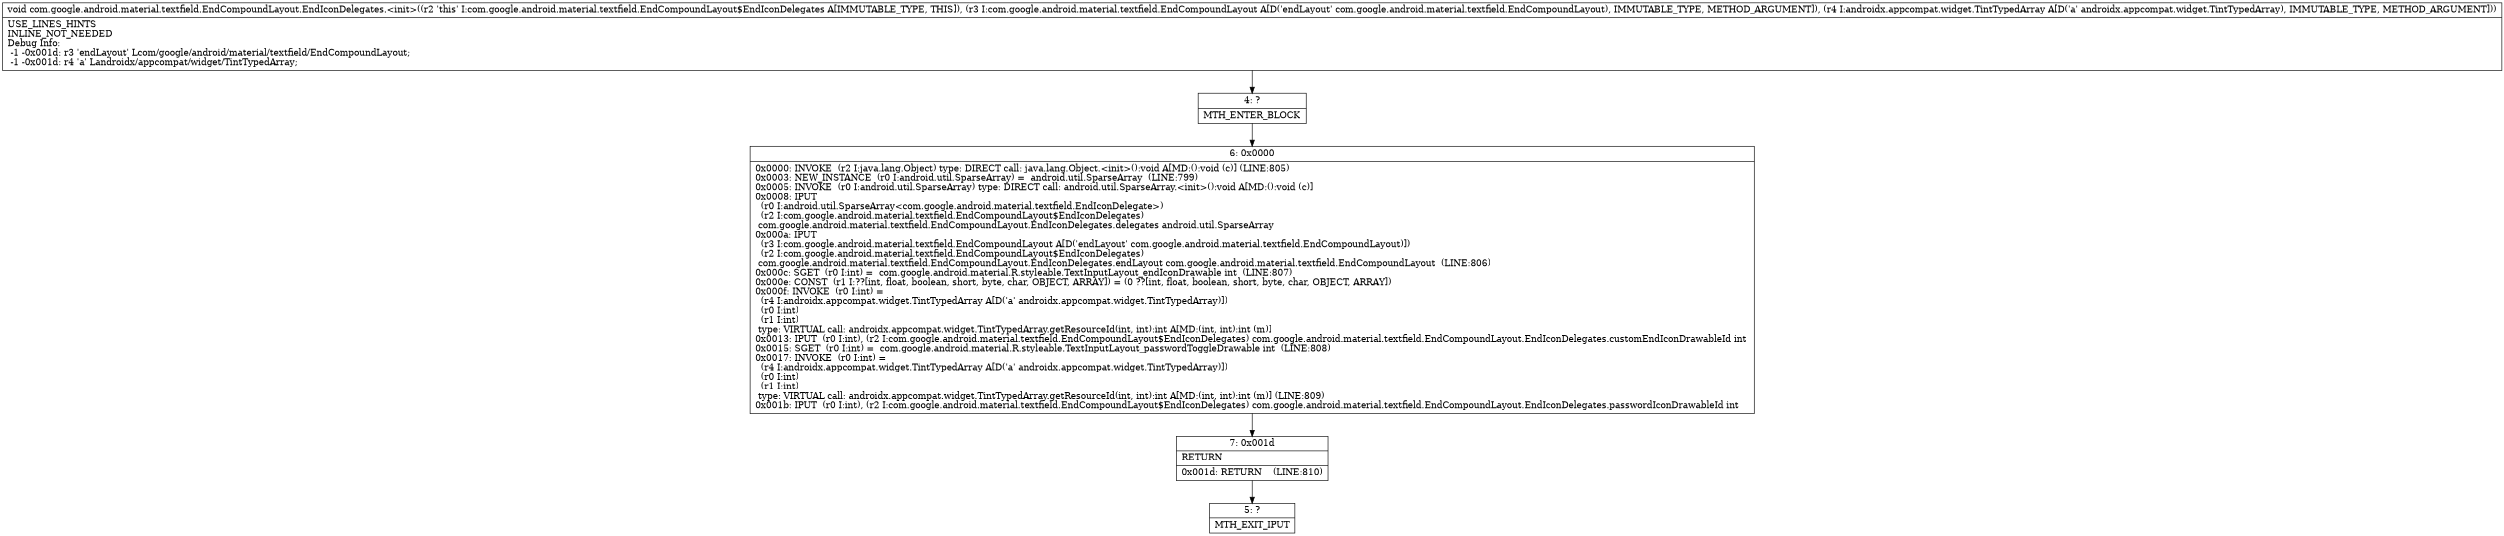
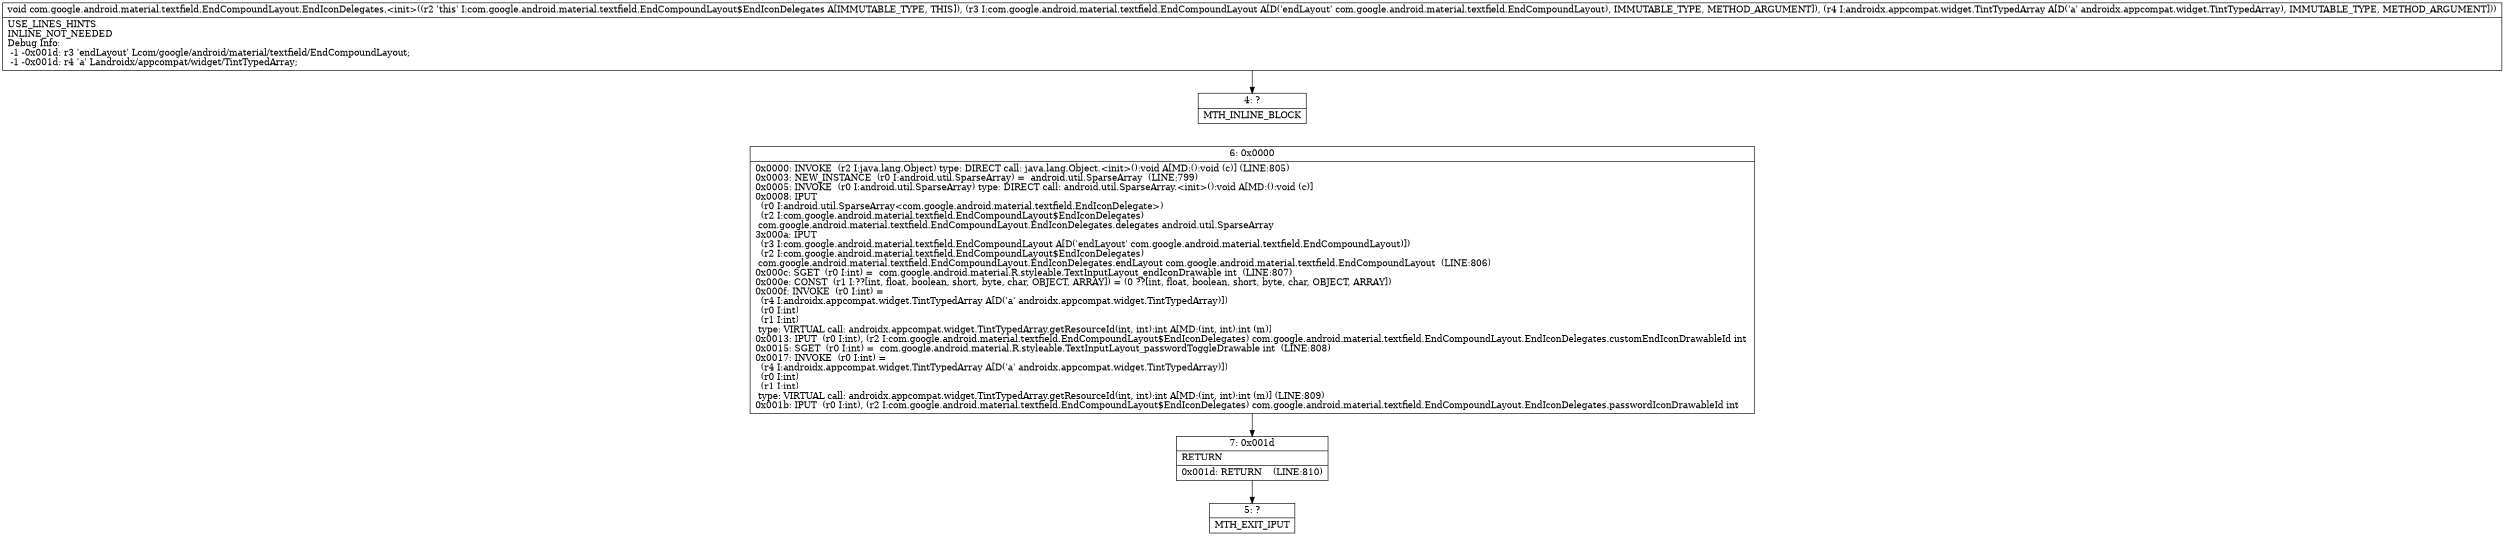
(1252, 116) -> (1252, 116)
(1252, 132) -> none
(789, 235) -> (789, 235)
